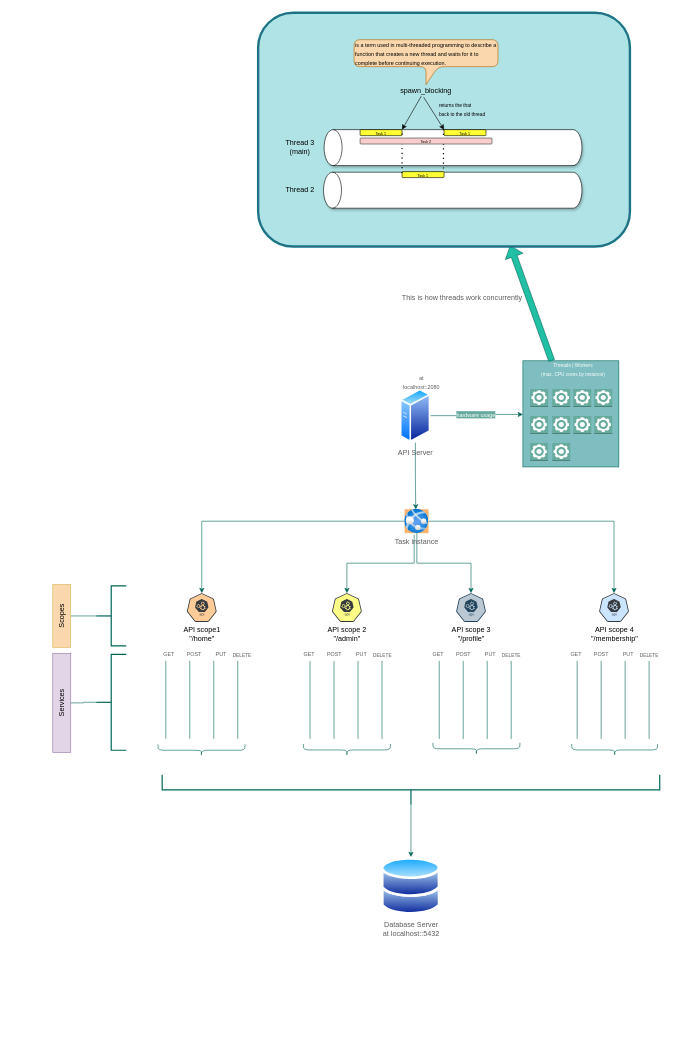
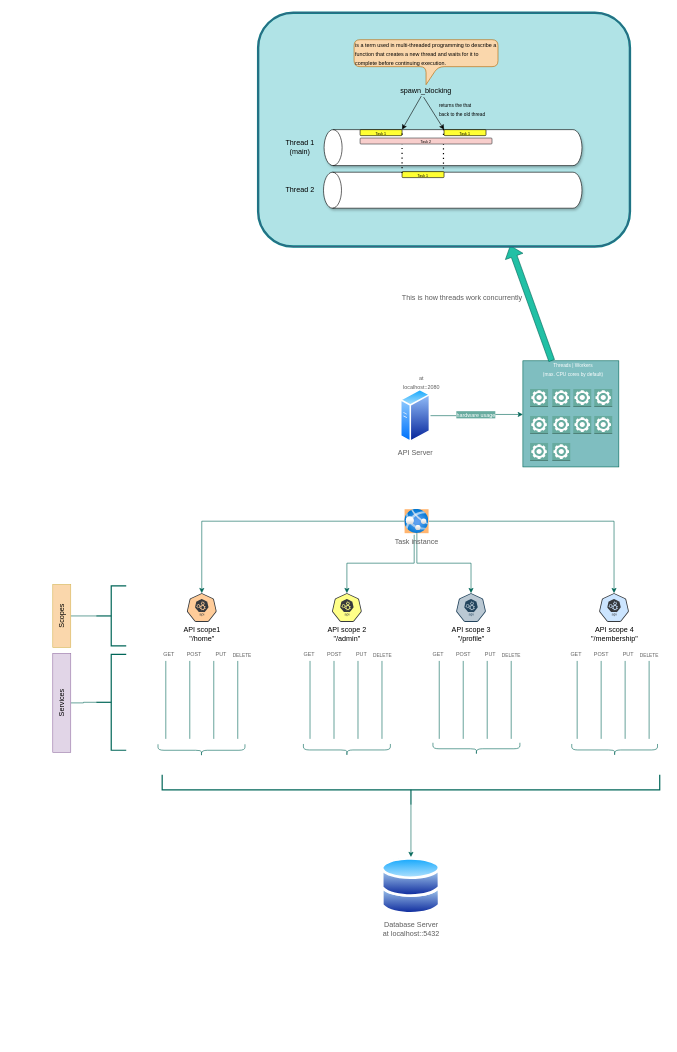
(300, 147) -> (300, 147)
(574, 369) -> (574, 369)
(416, 474) -> none
